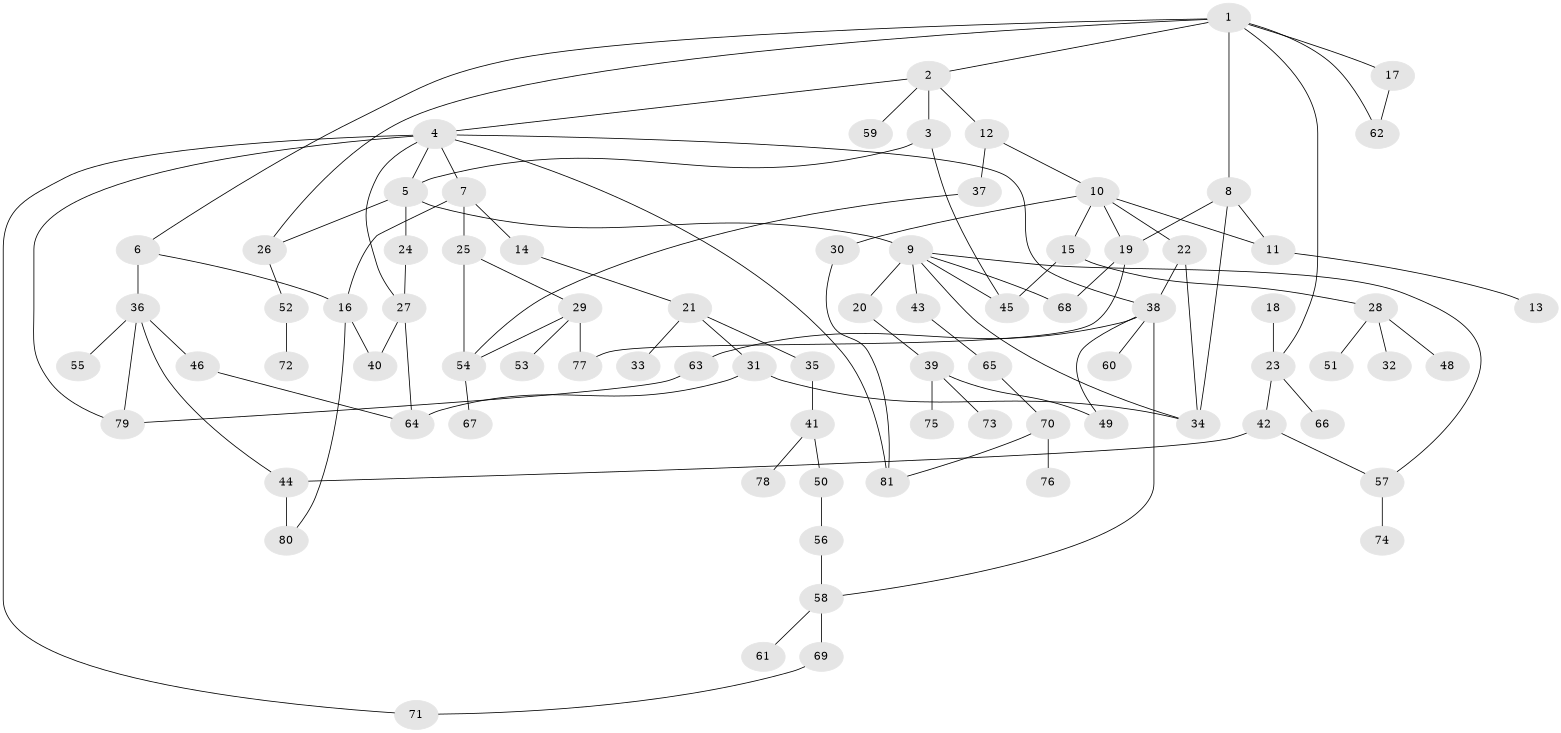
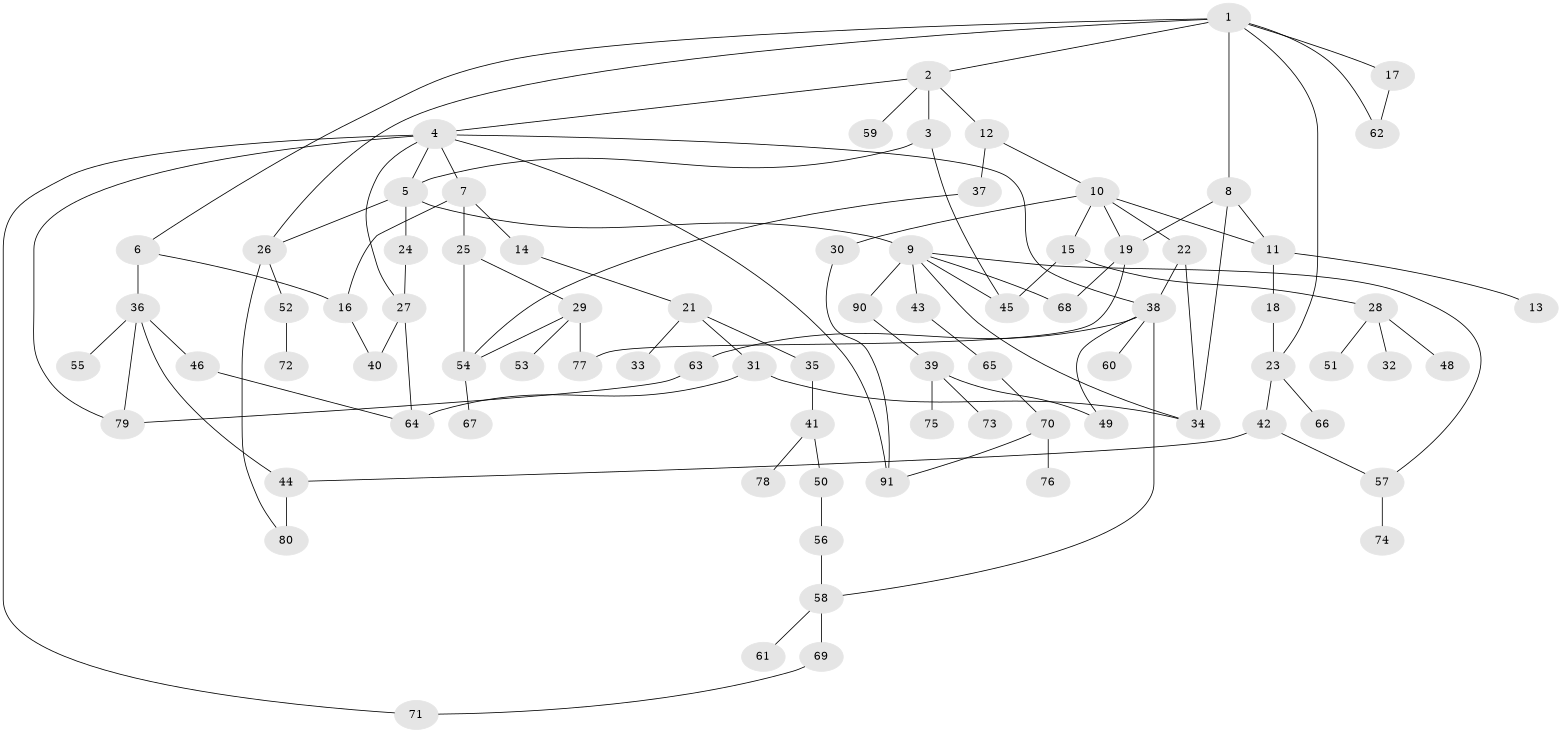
none -> (1273, 279)
(860, 308) -> (860, 308)
(334, 429) -> (242, 399)
(888, 483) -> (888, 483)
